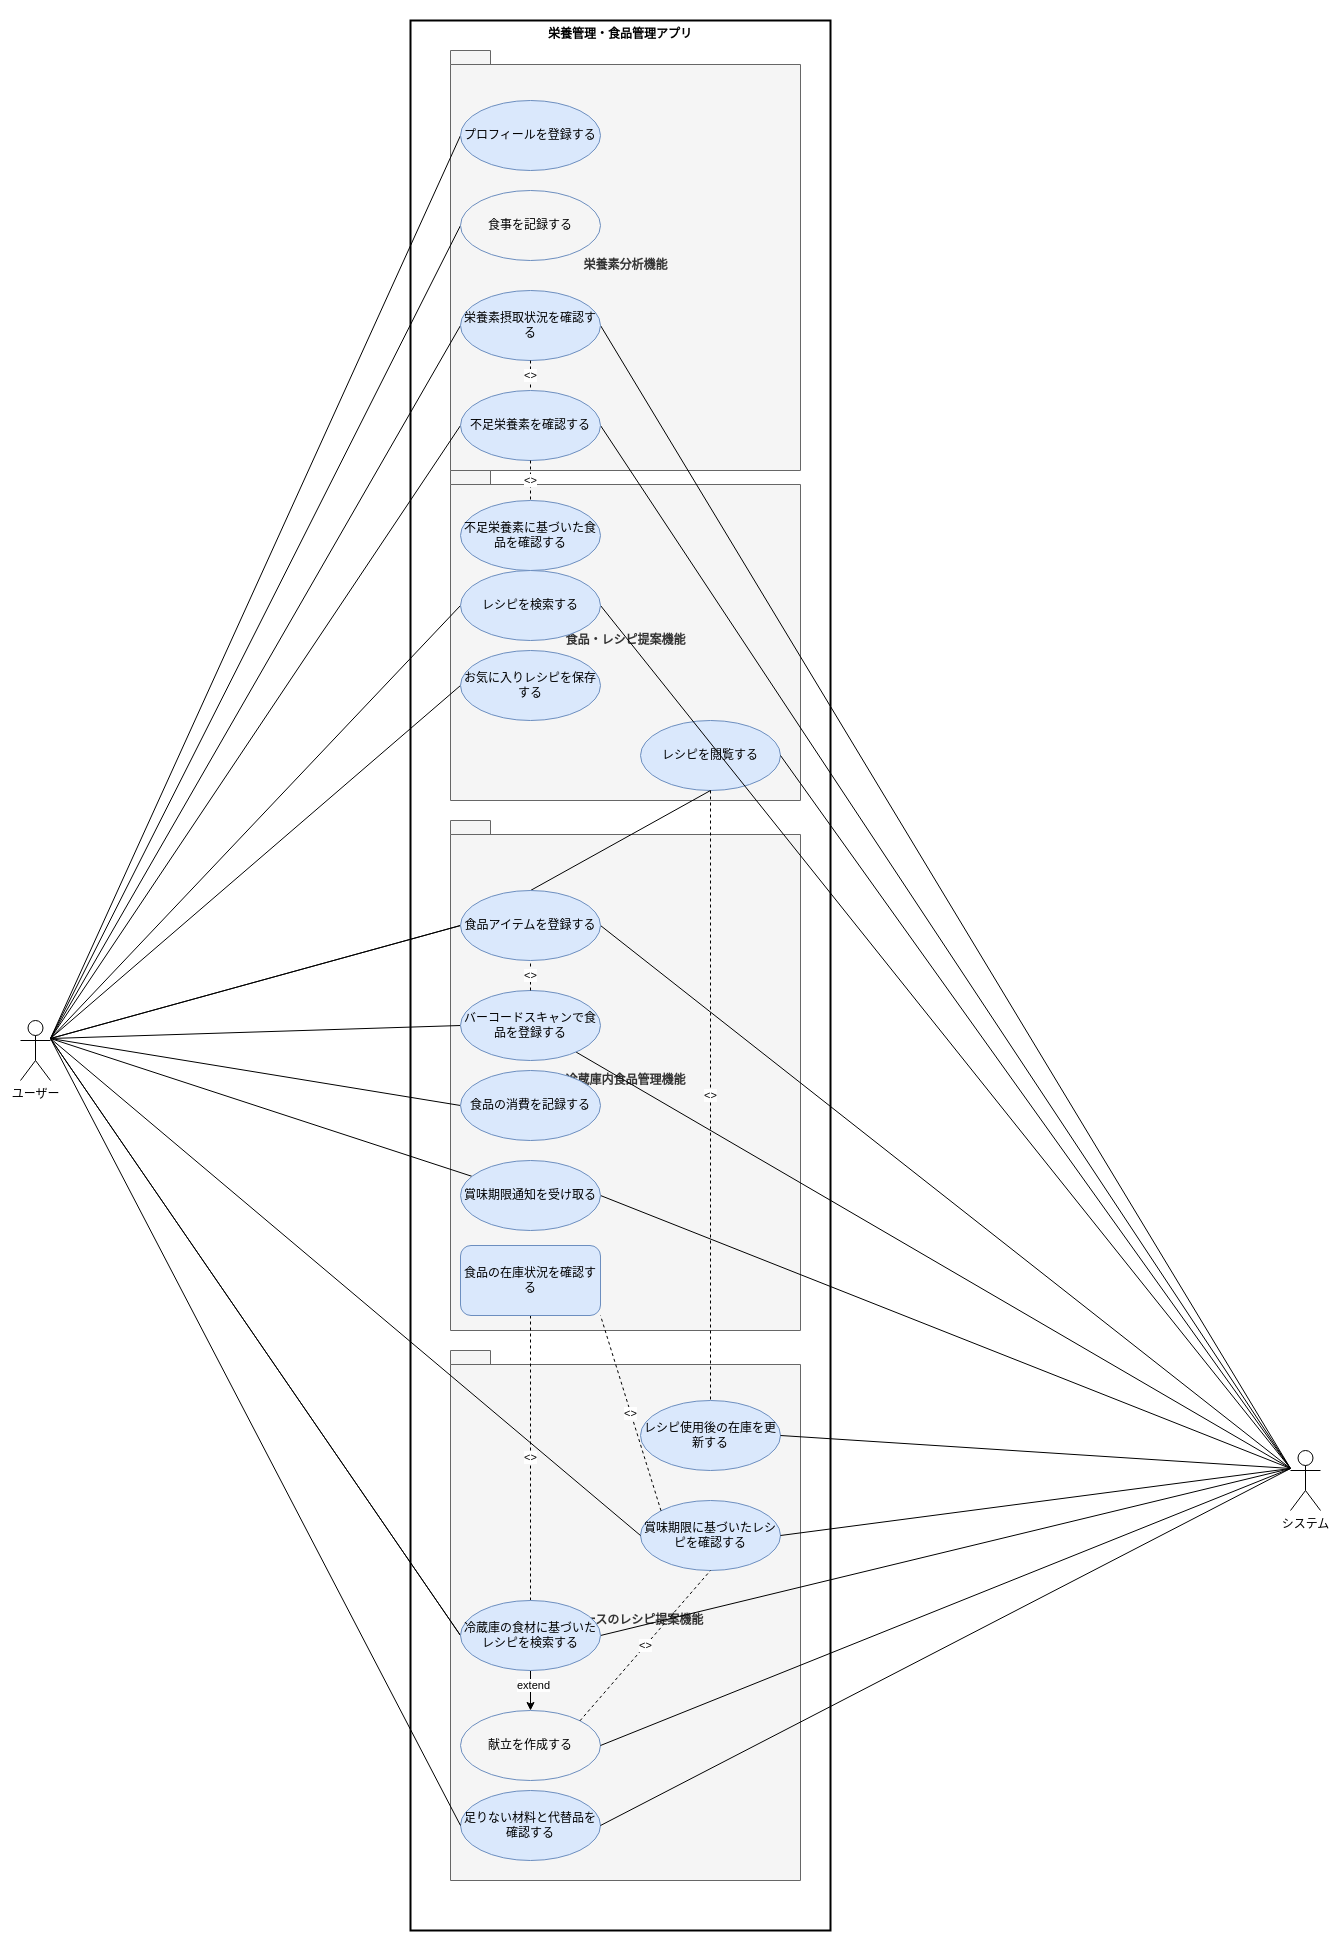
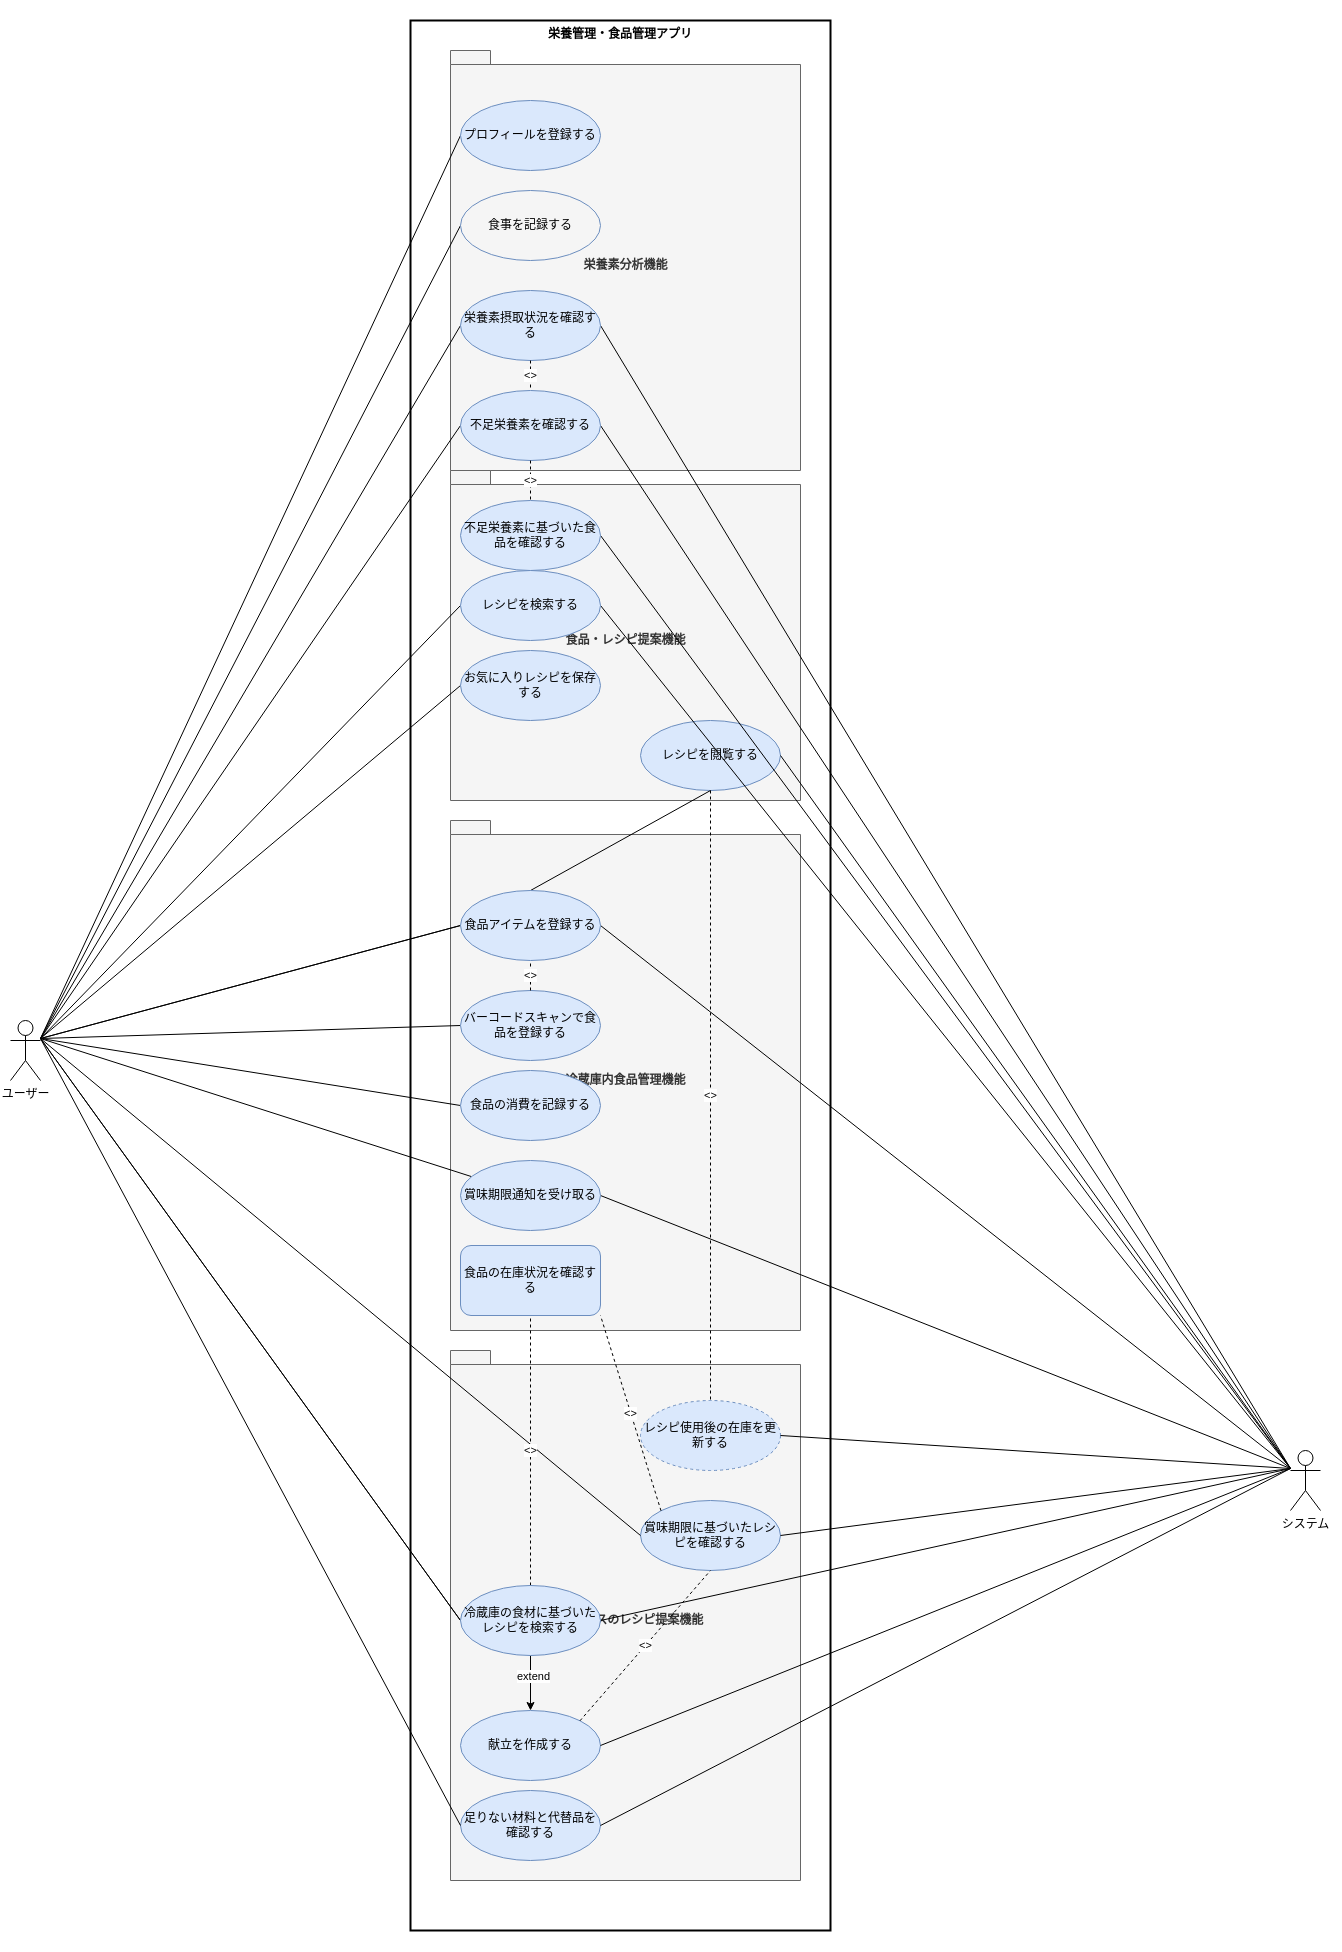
(36, 1051) -> (26, 1051)
(928, 1257) -> (915, 961)
(711, 1436) -> (711, 1436)
(531, 1636) -> (531, 1621)
(531, 1746) -> (531, 1746)
